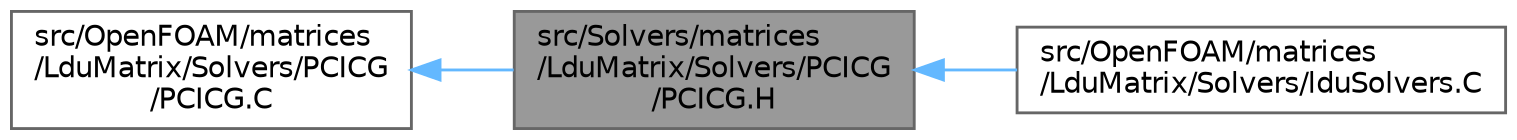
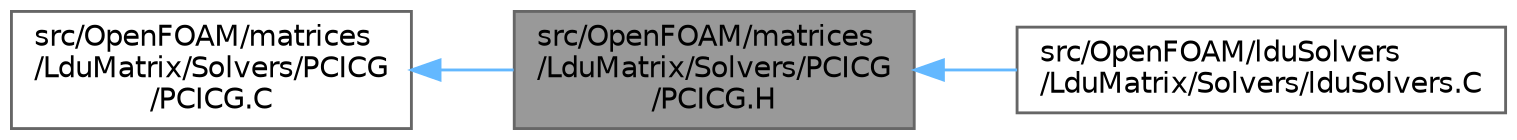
(714, 70) -> (714, 70)
(1261, 70) -> (1261, 70)
